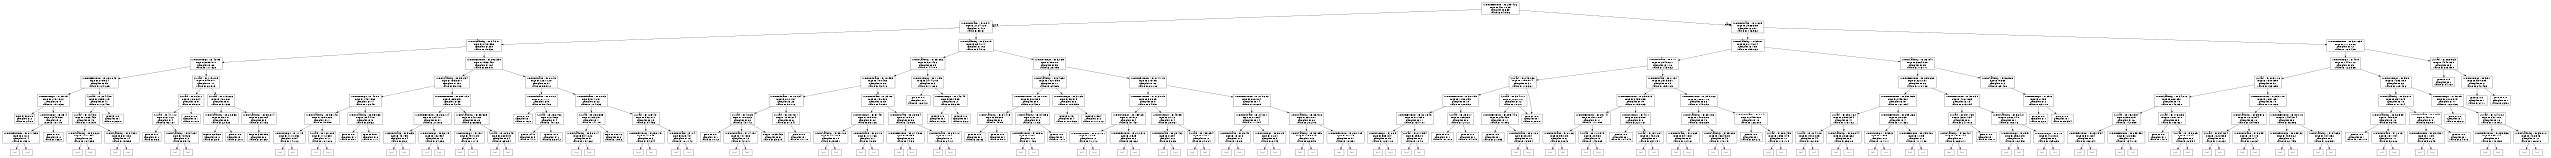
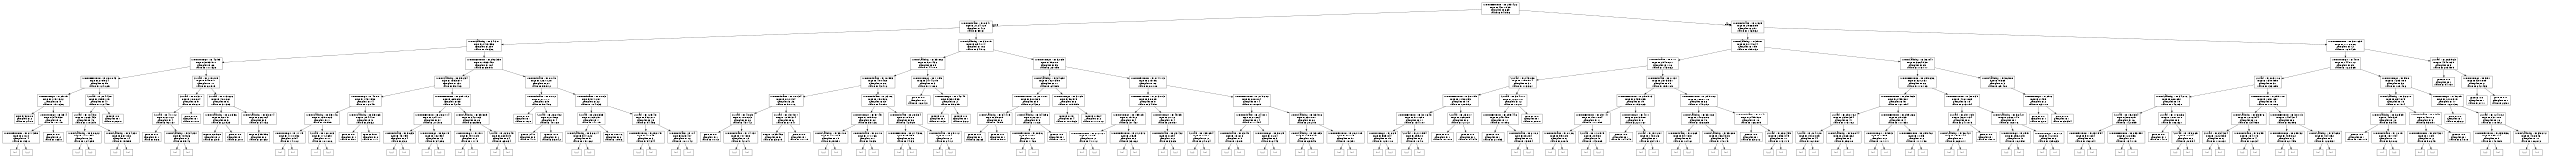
(1530, 100) -> (1518, 90)
(53, 119) -> (53, 119)
(1184, 127) -> none
(758, 128) -> (780, 128)
